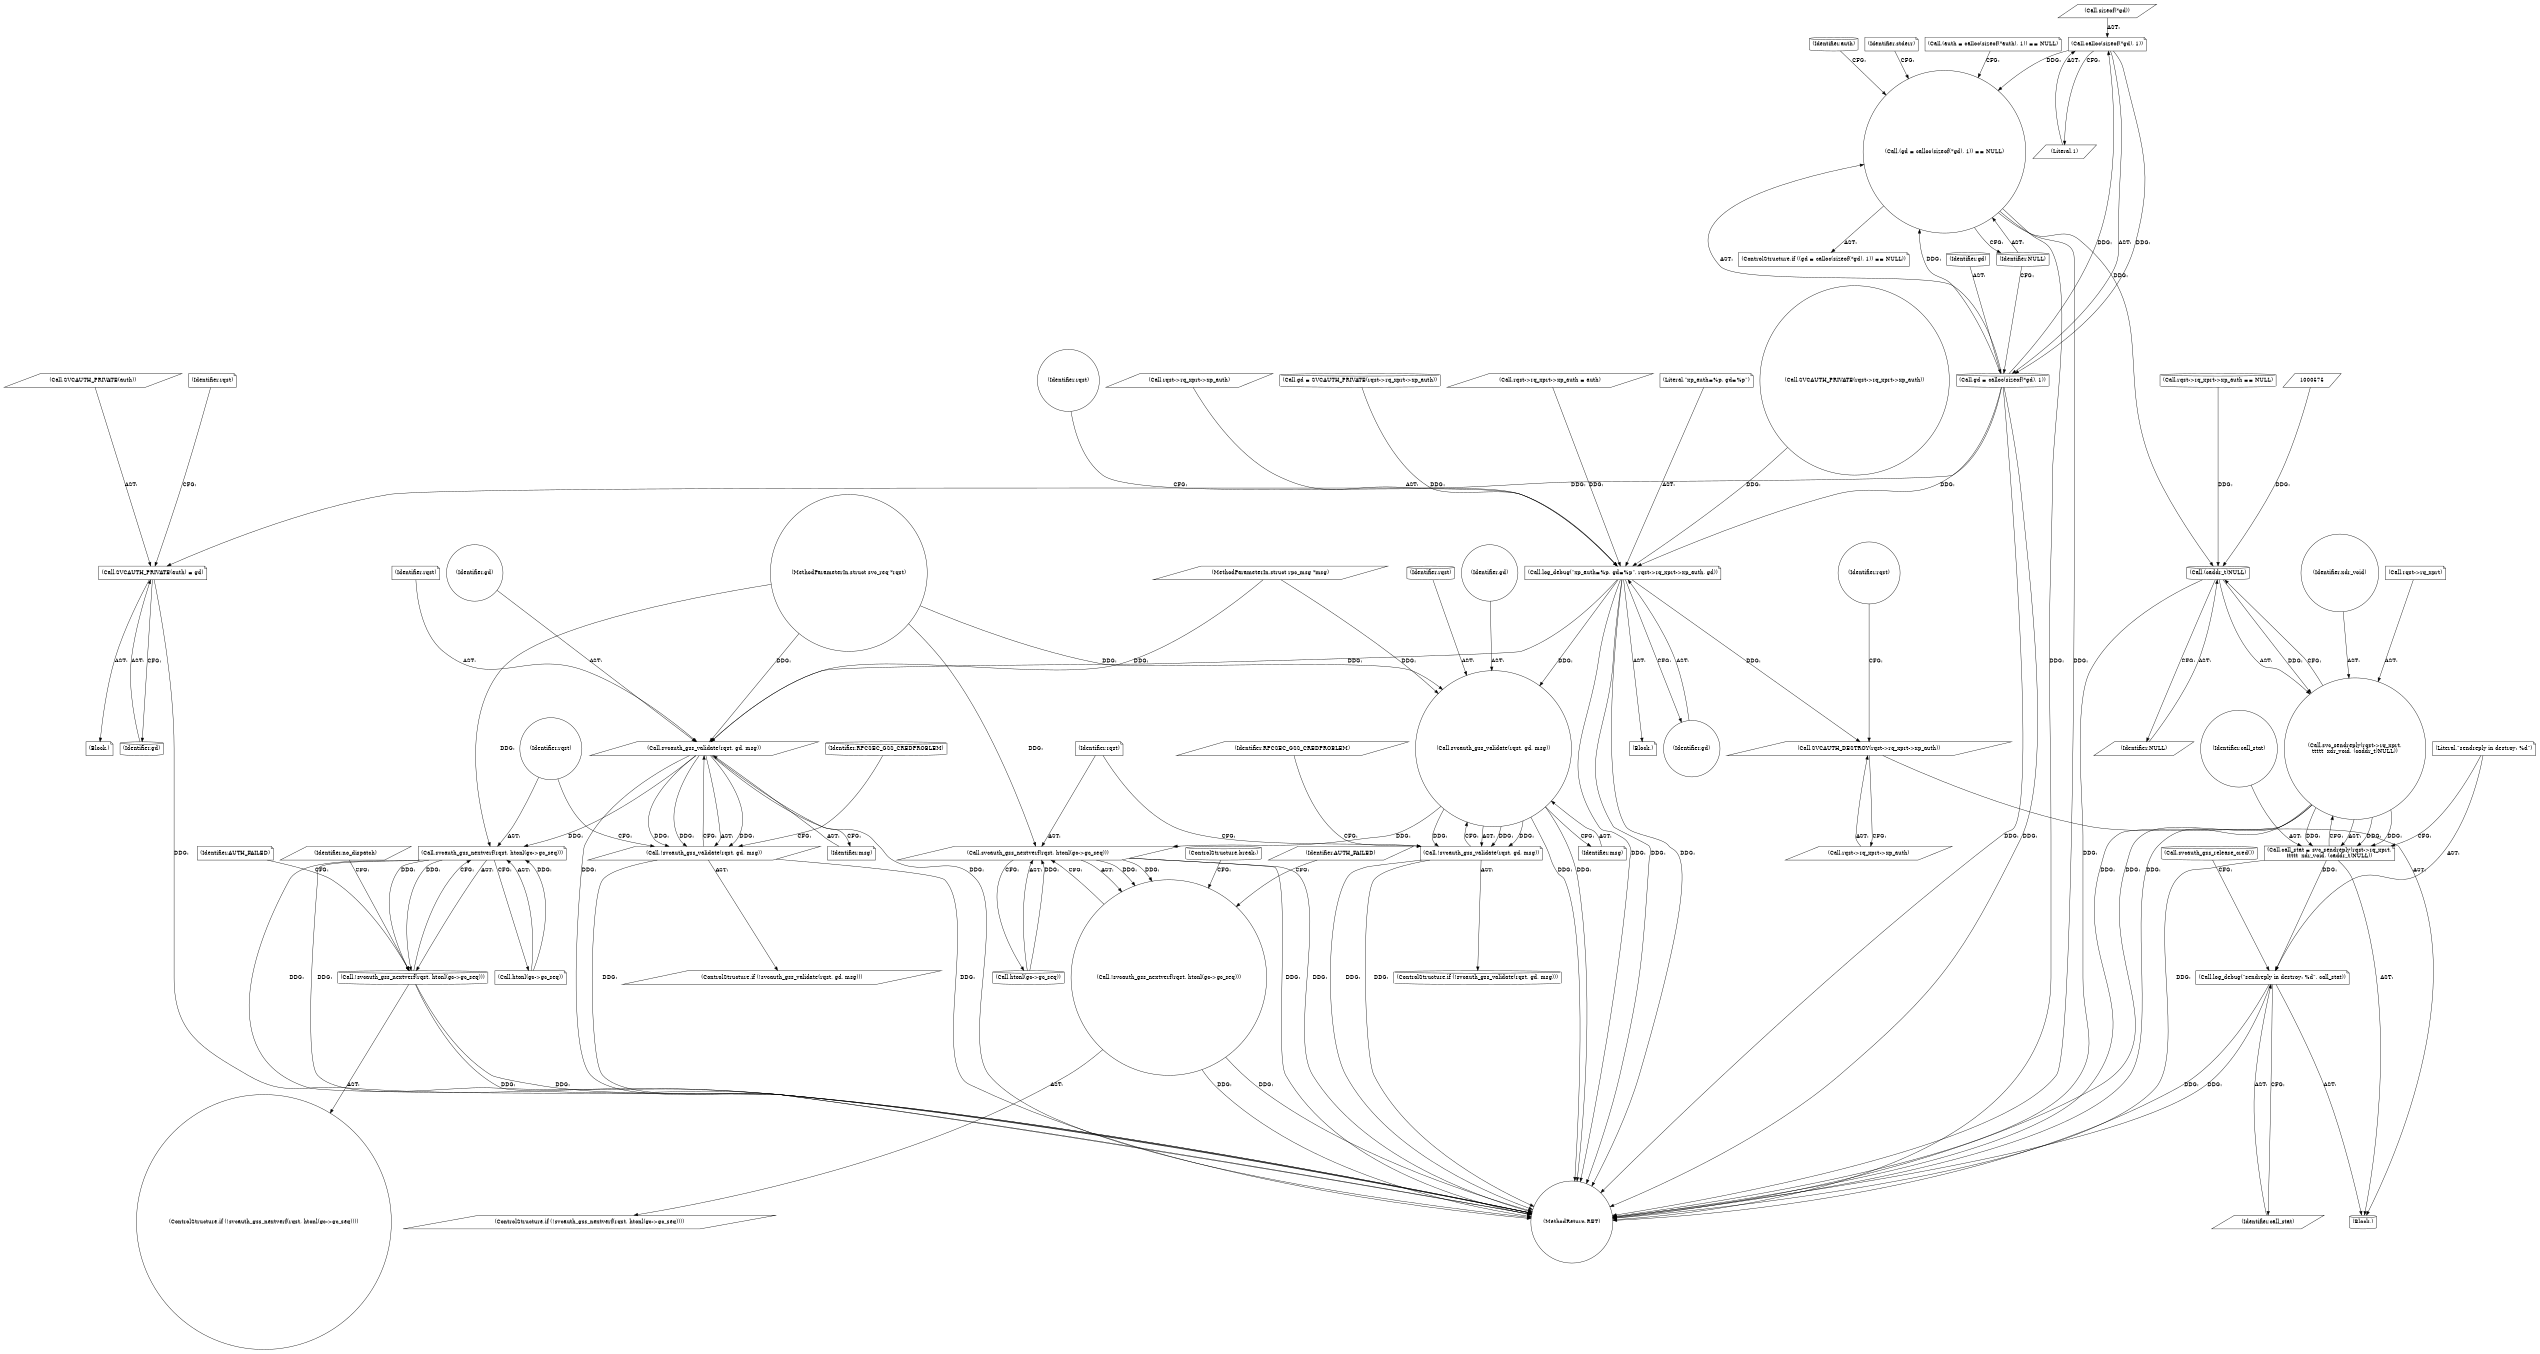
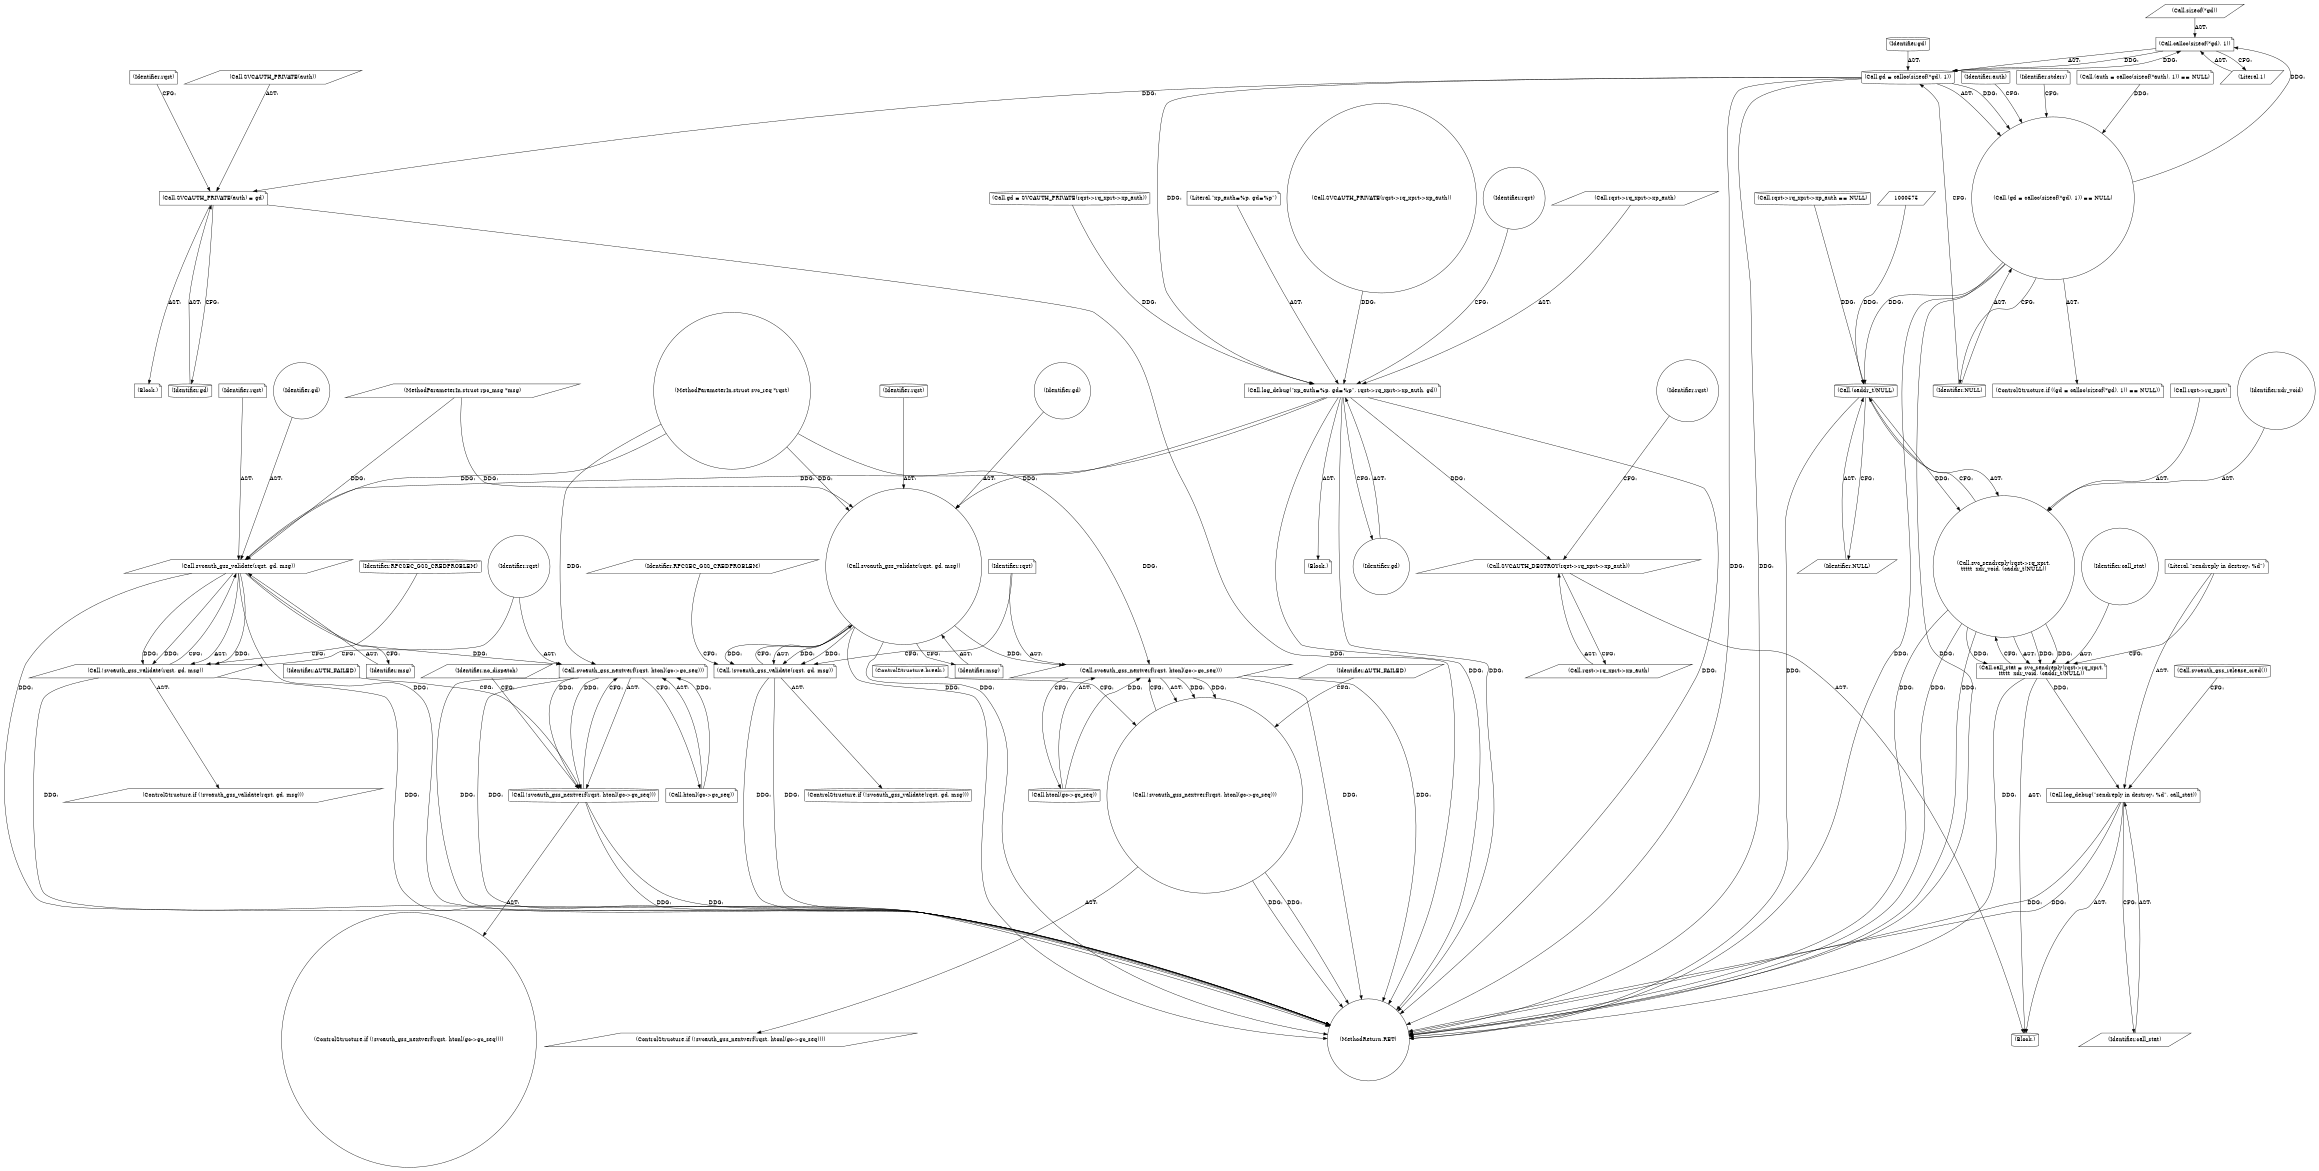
(1994, 61) -> (2142, 94)
(2032, 65) -> (2249, 126)
(1550, 380) -> none
